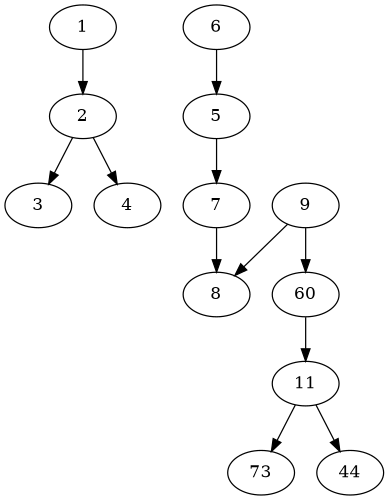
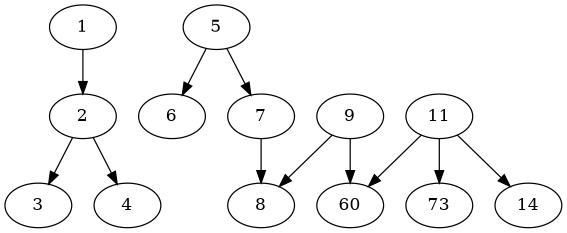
(217, 66) -> (197, 66)
(306, 333) -> (399, 156)
(350, 473) -> (528, 205)
